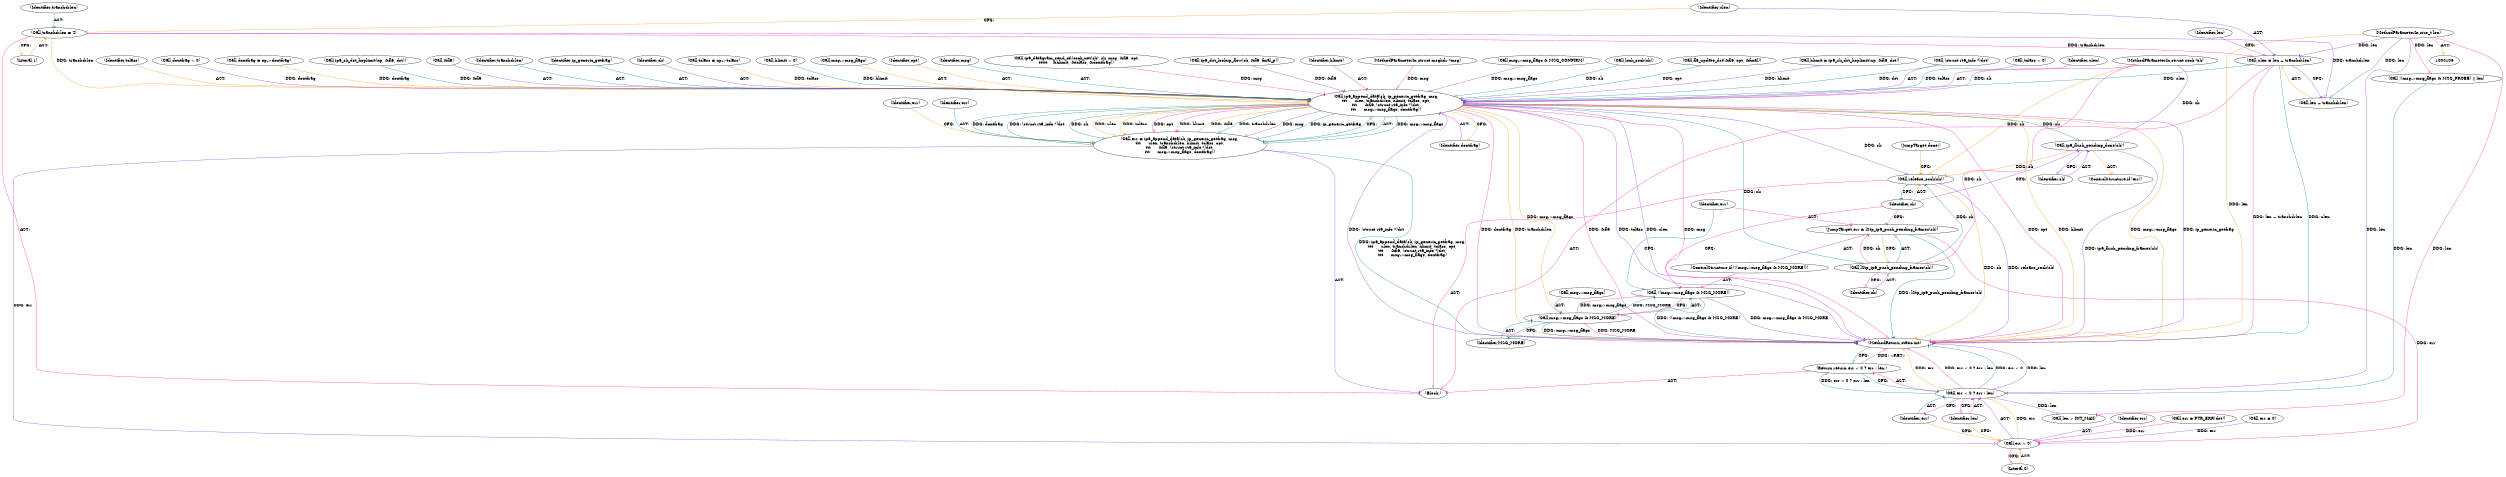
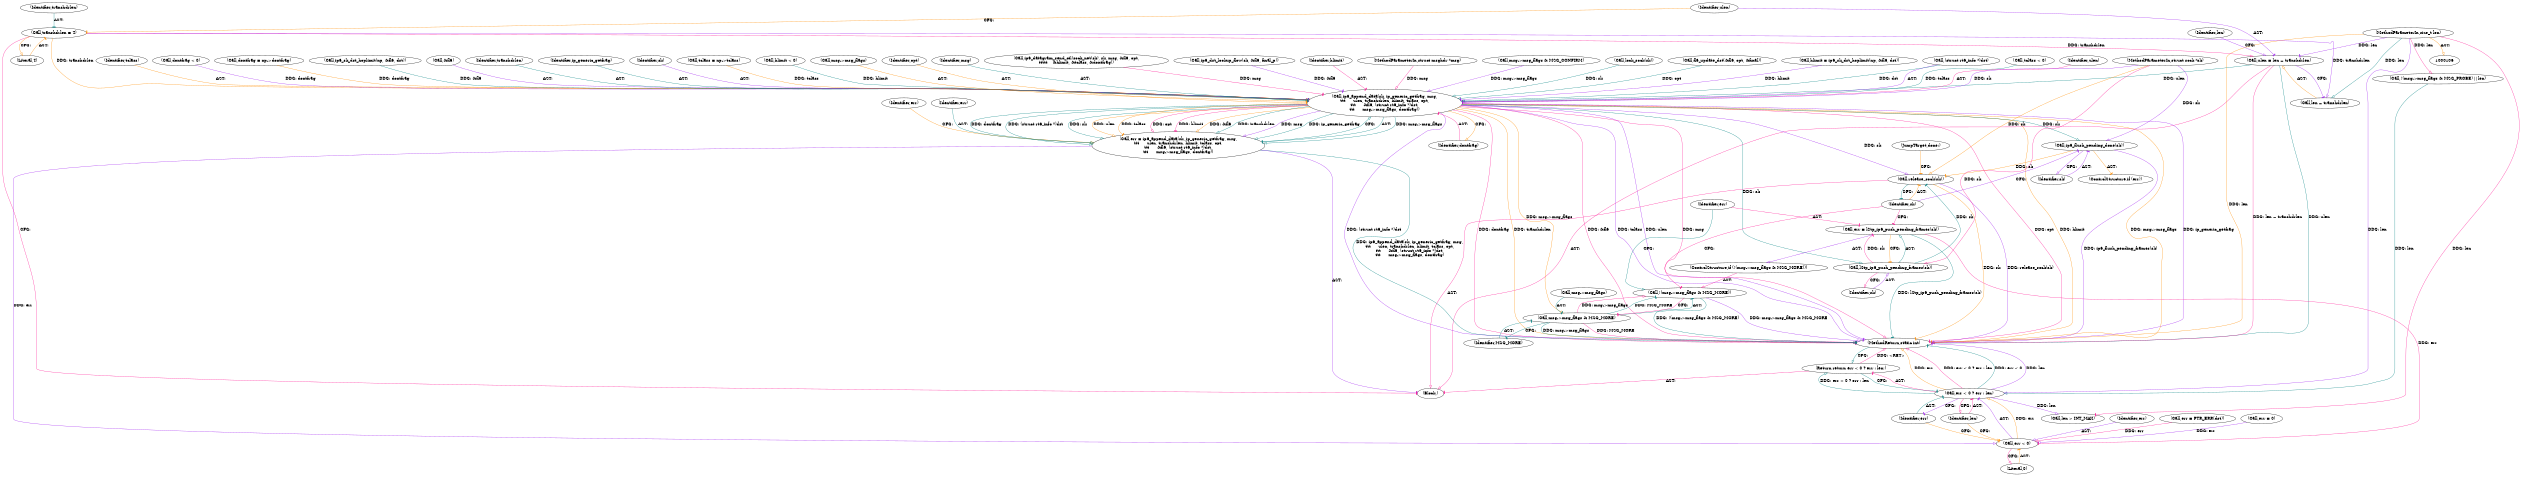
(27, 61) -> (27, 61)
(26, 230) -> (26, 230)
(1882, 230) -> (1891, 230)
